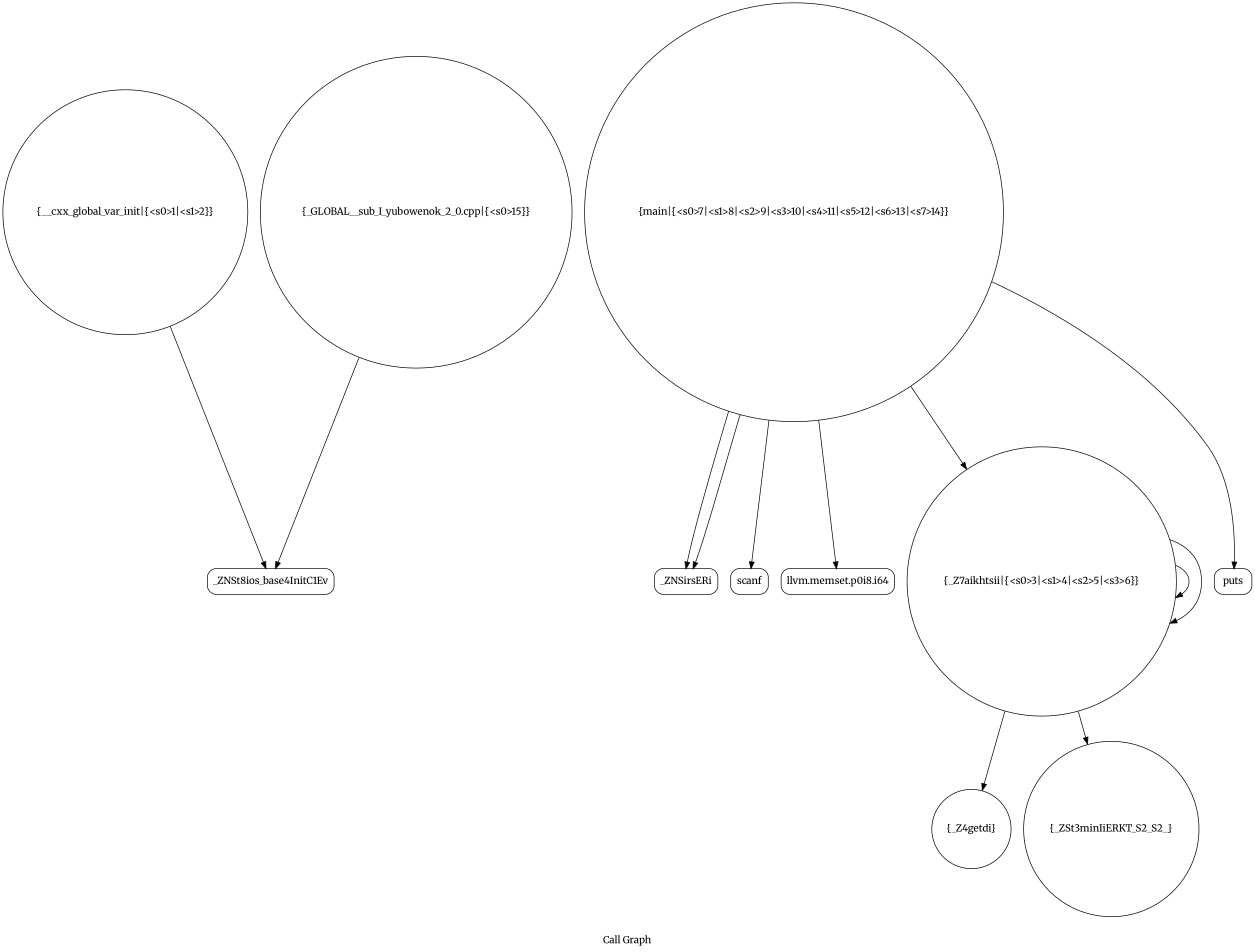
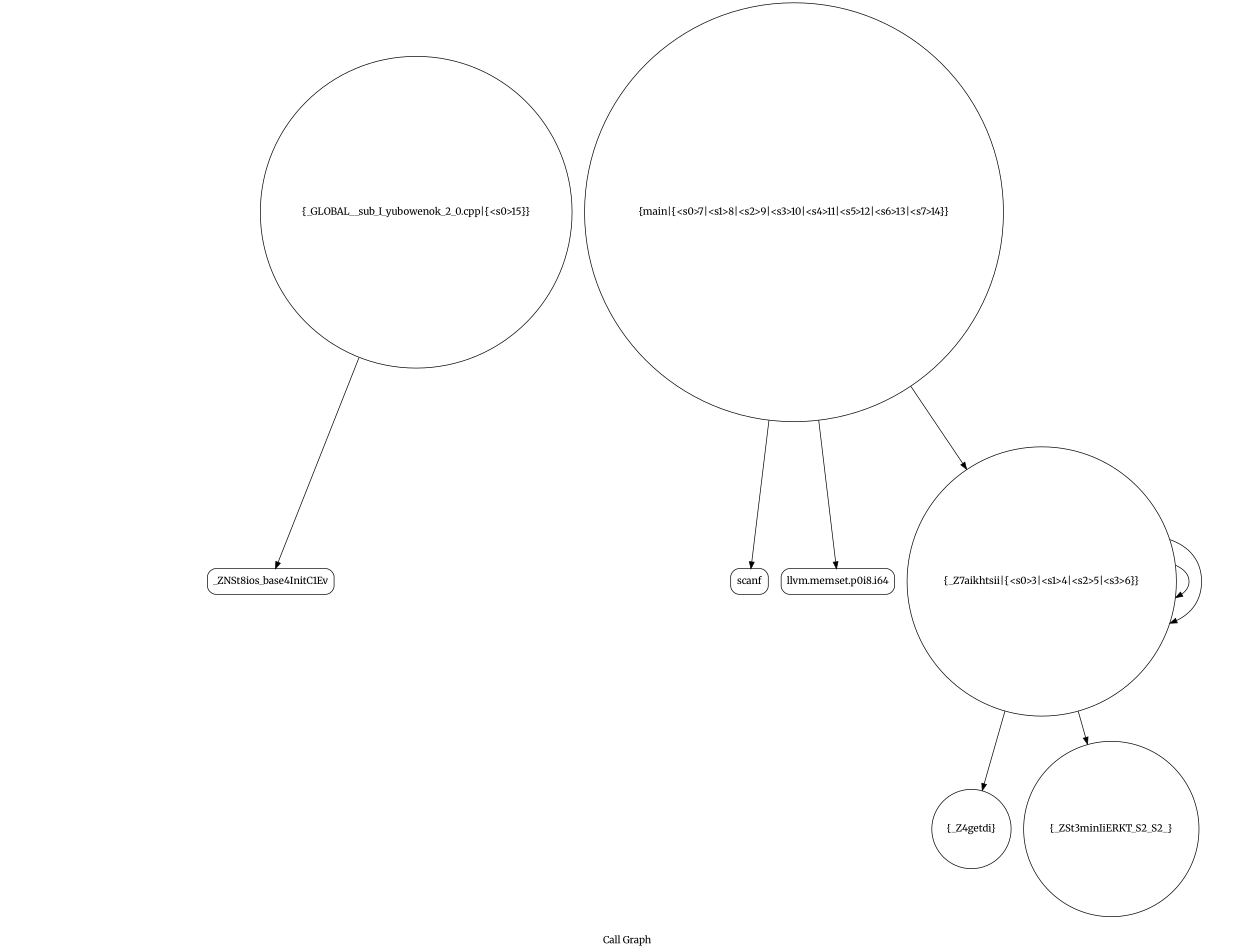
(125, 212) -> none
(686, 581) -> none
(1233, 581) -> none
